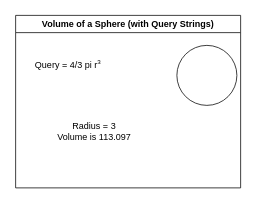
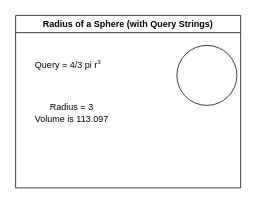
(128, 24) -> (128, 24)
(94, 132) -> (72, 113)
